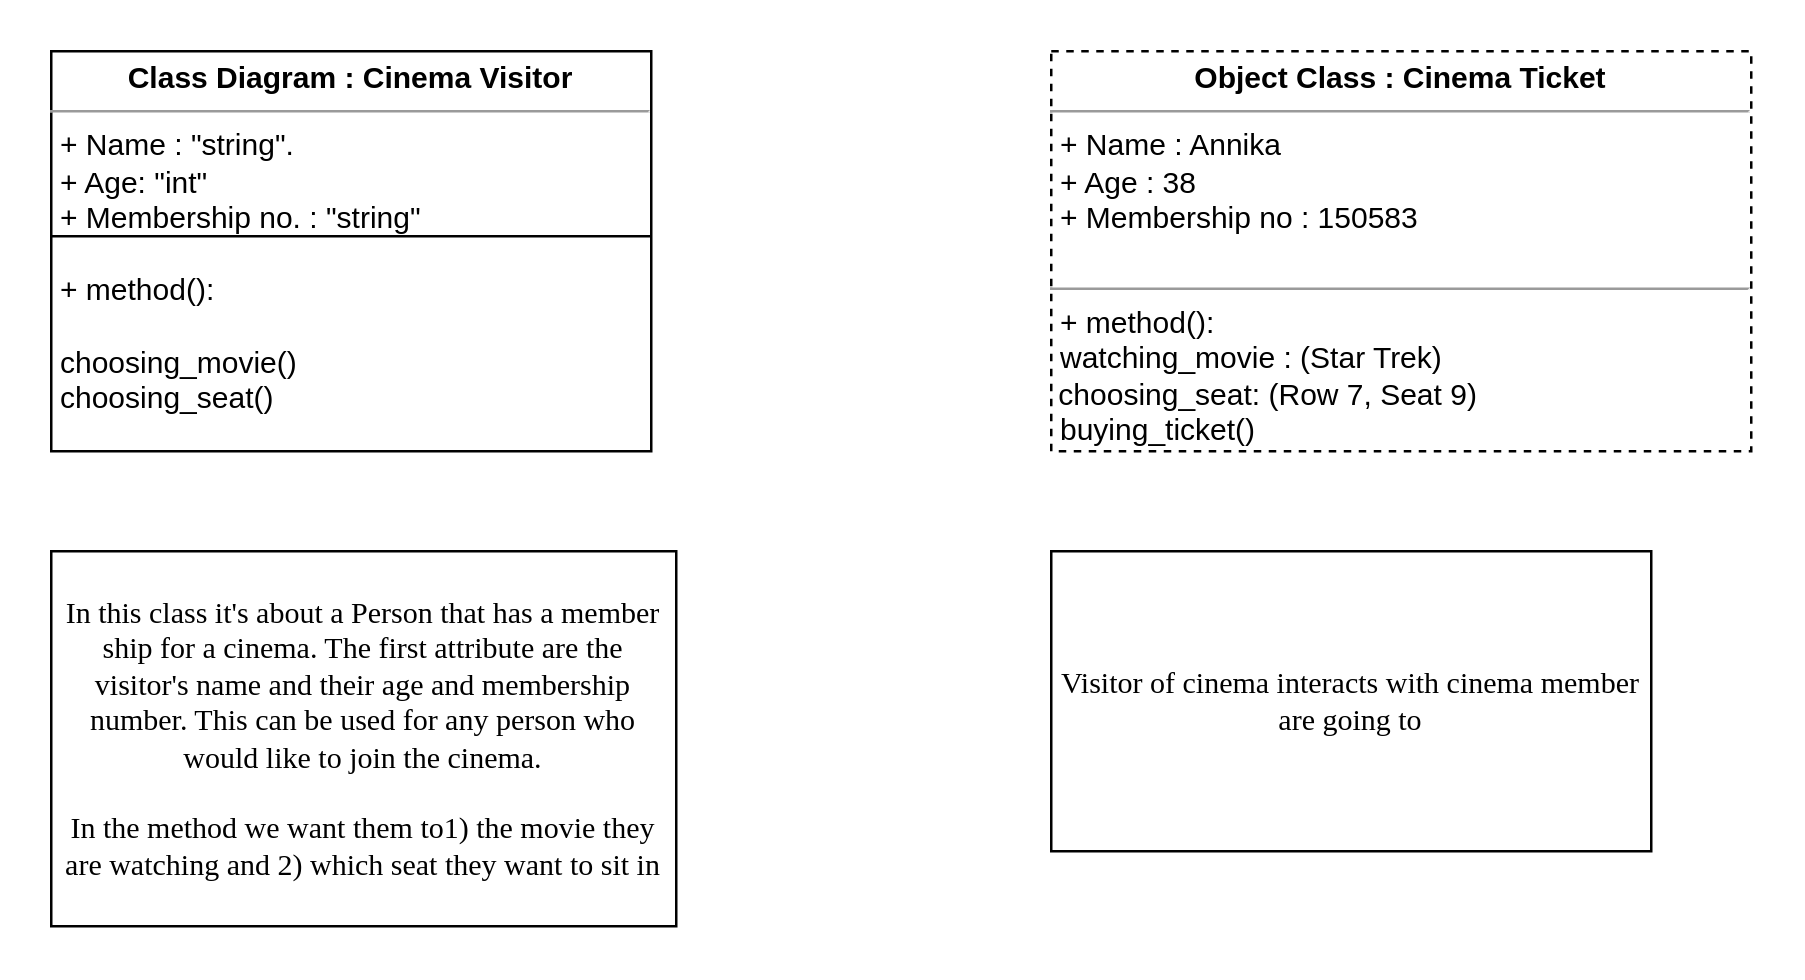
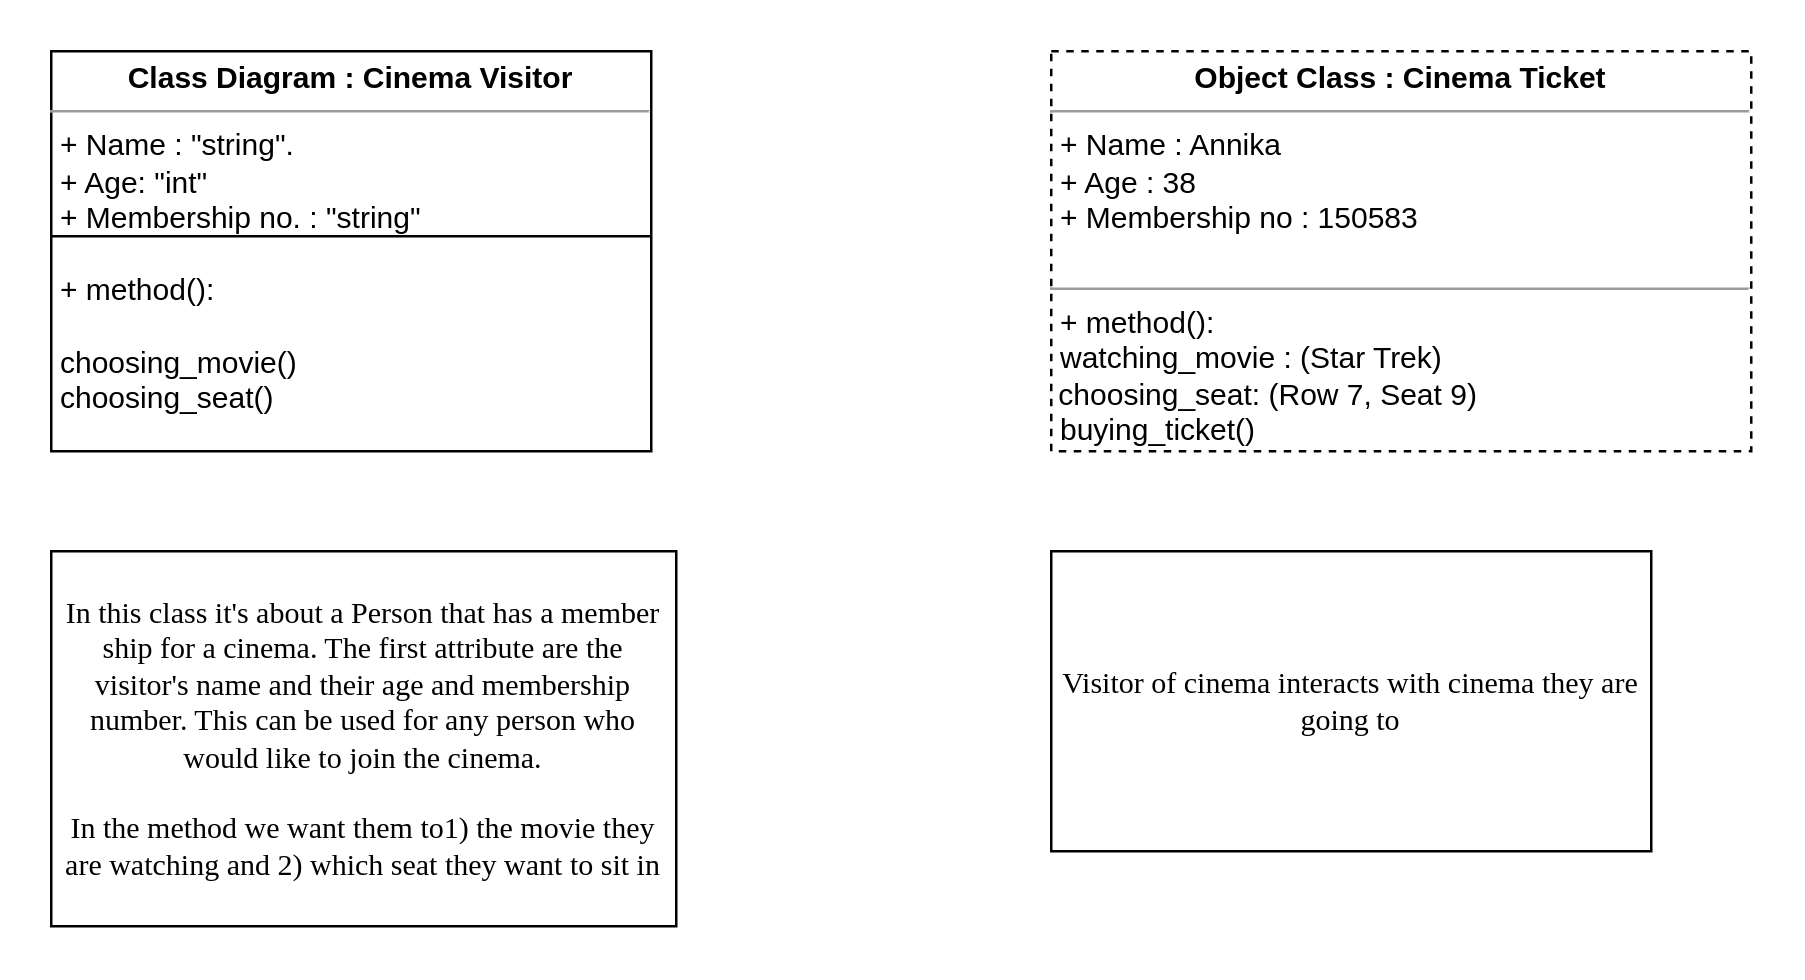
(1351, 701) -> (1351, 701)
